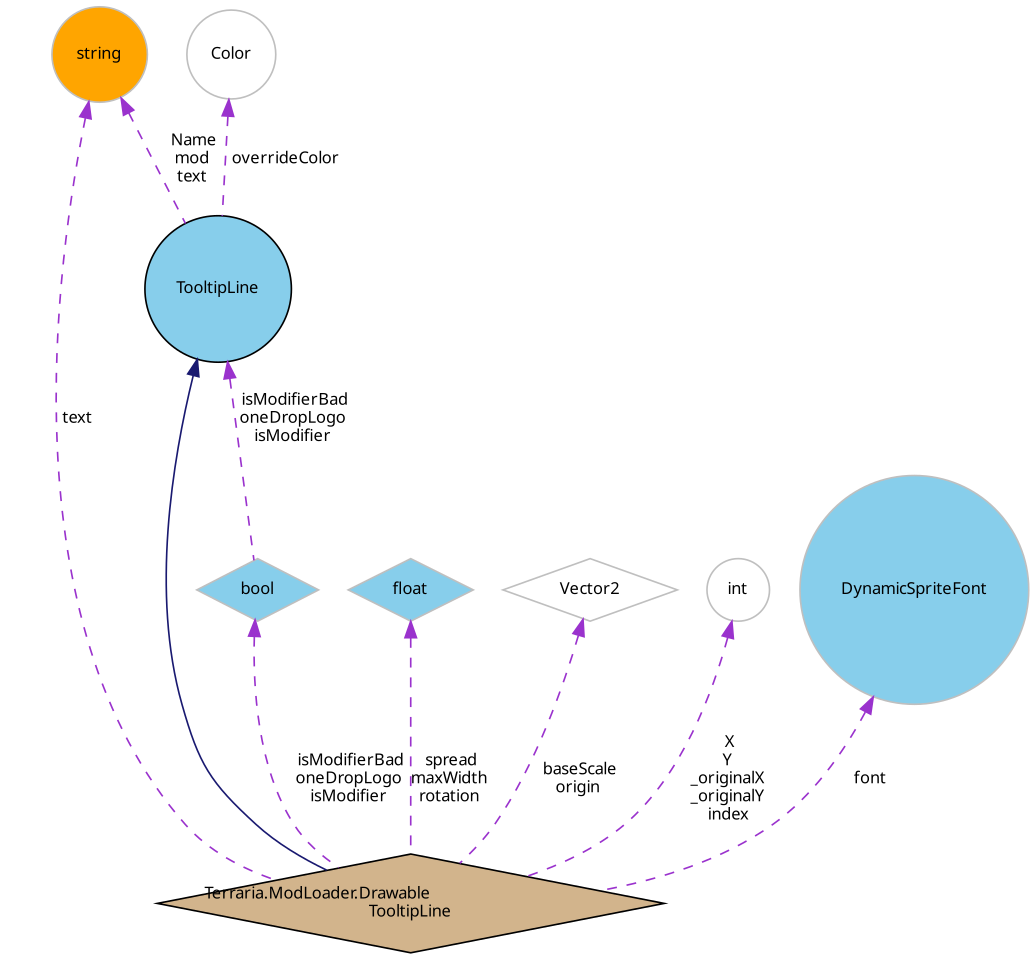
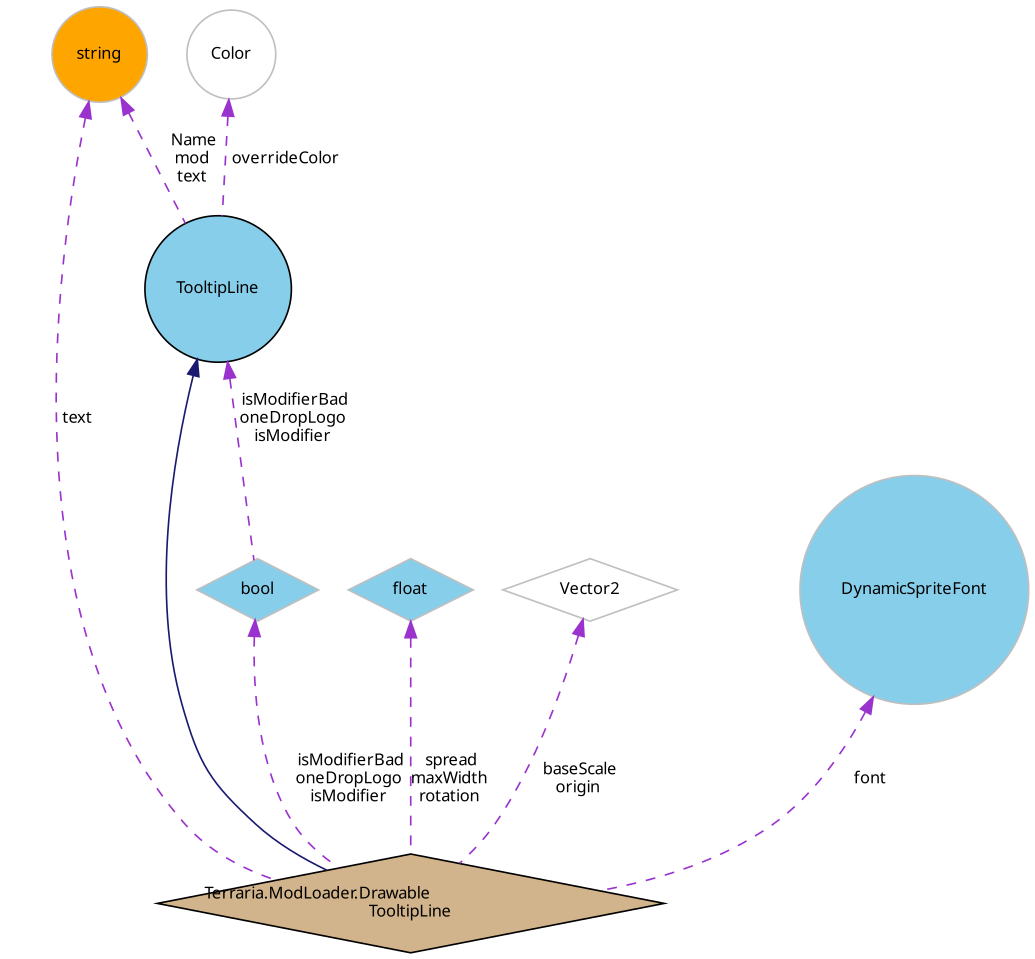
(738, 590) -> none
